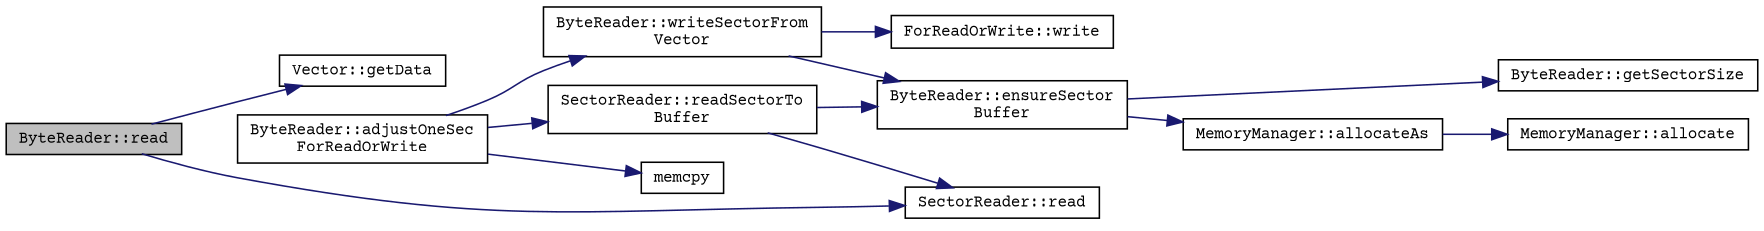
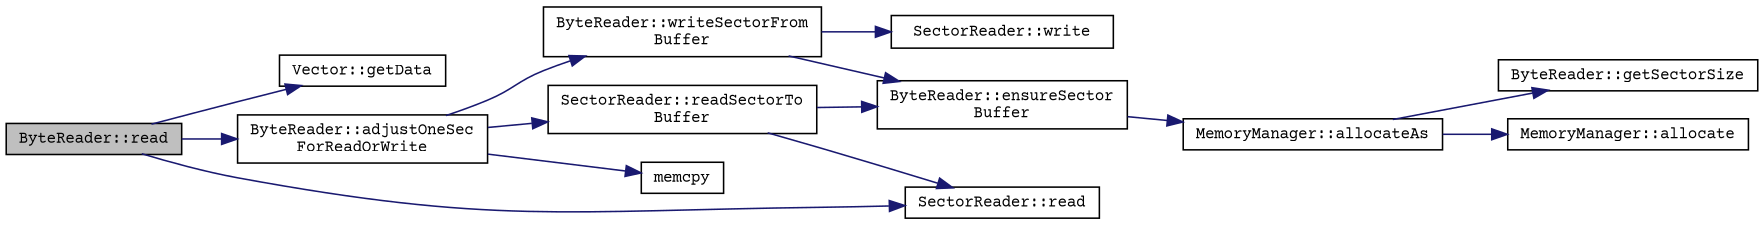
(682, 32) -> (682, 32)
(1002, 32) -> (1002, 32)
(1305, 91) -> (1463, 106)
none -> (202, 139)
